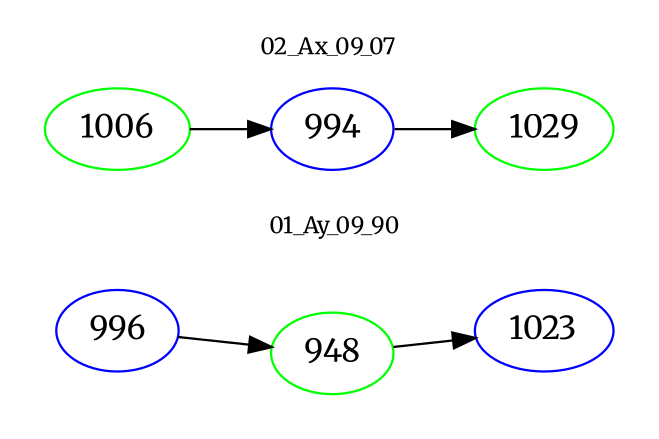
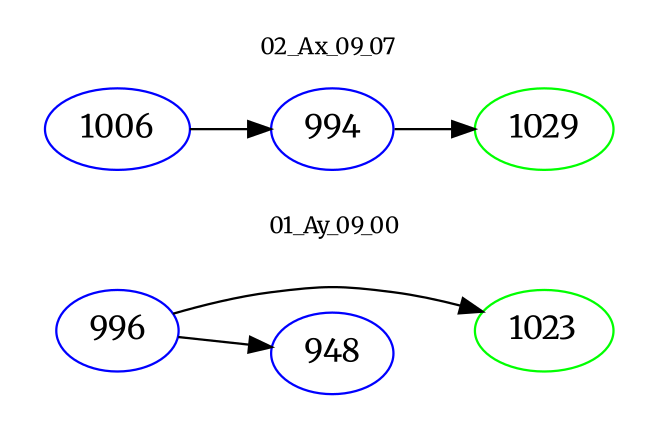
(117, 129) -> (117, 129)
(335, 228) -> (335, 228)
(544, 331) -> (544, 331)
(423, 344) -> (316, 288)
(332, 353) -> (332, 353)
